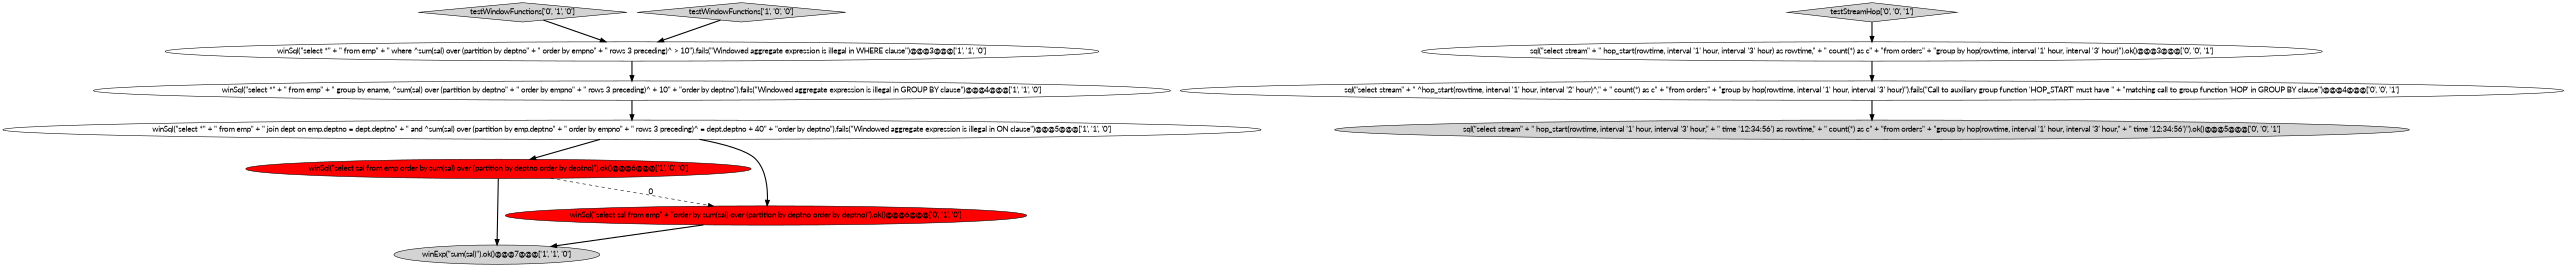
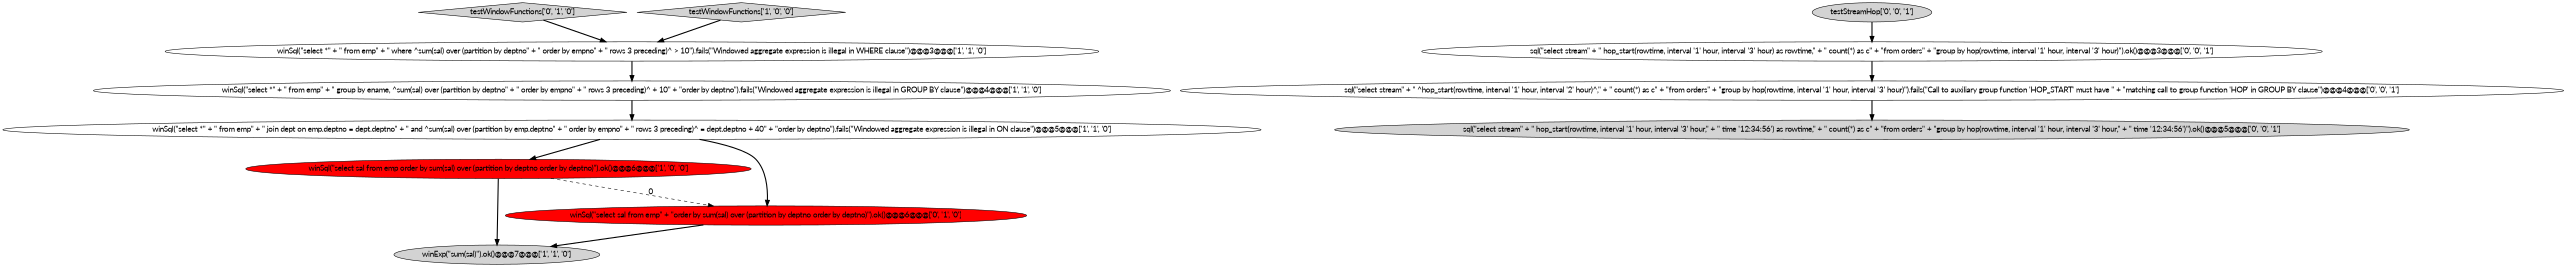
(1872, 12) -> (1872, 12)
